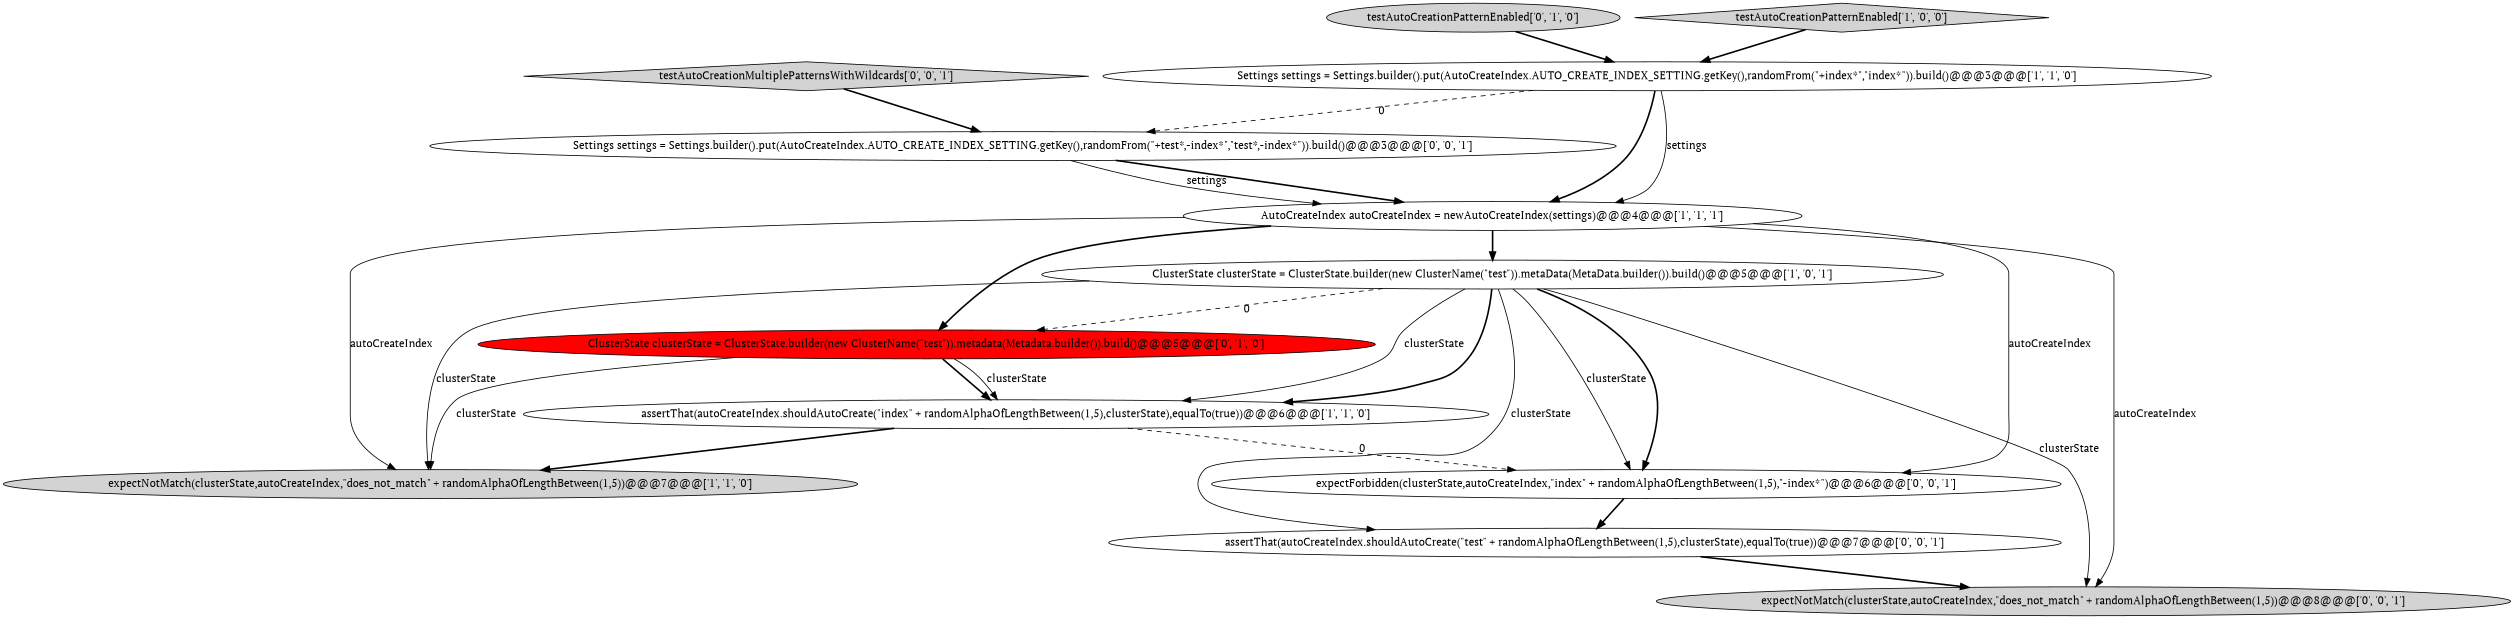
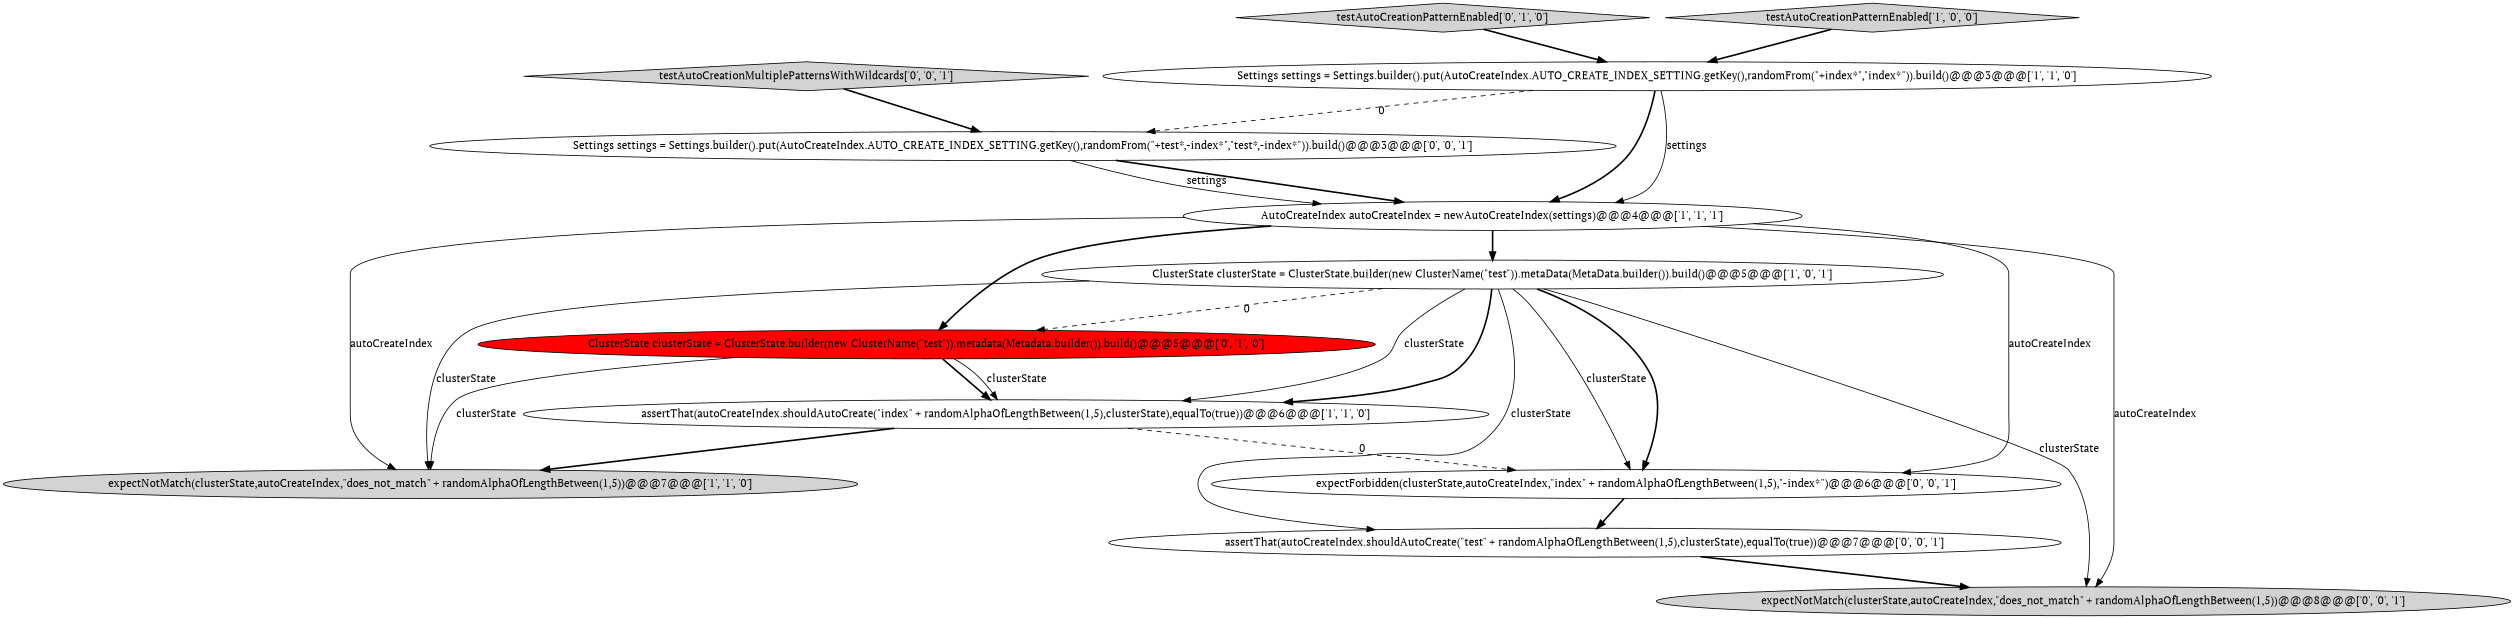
(1473, 18) -> (1443, 18)
